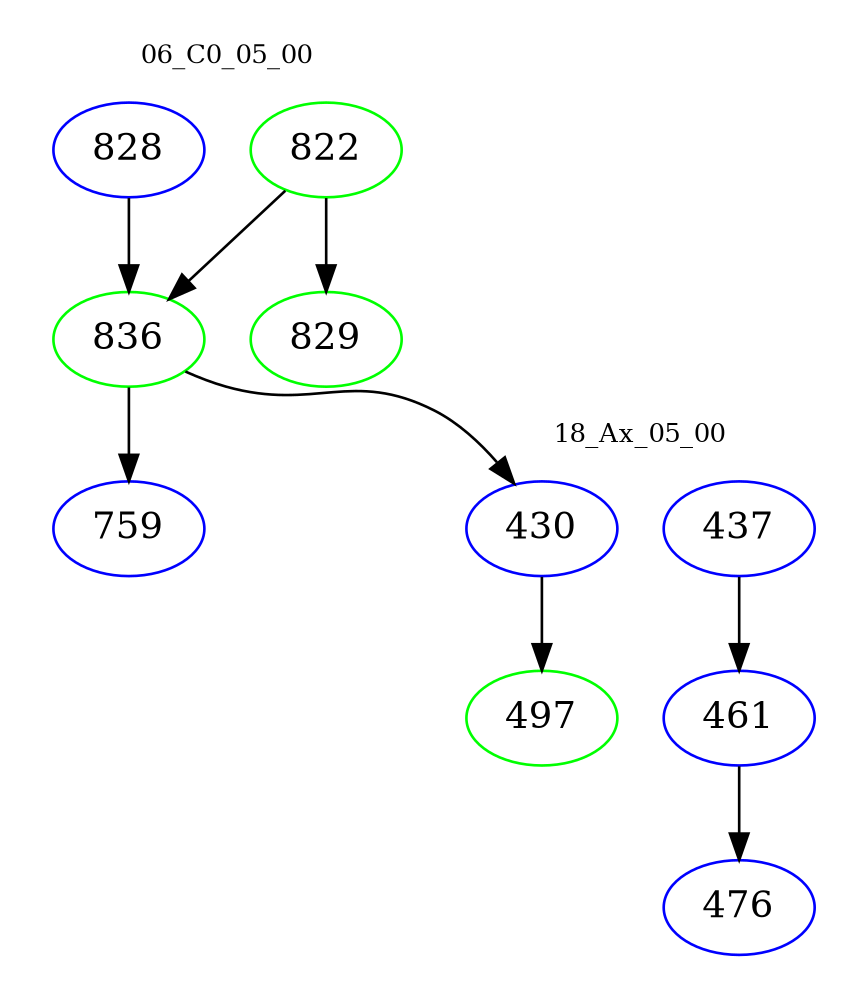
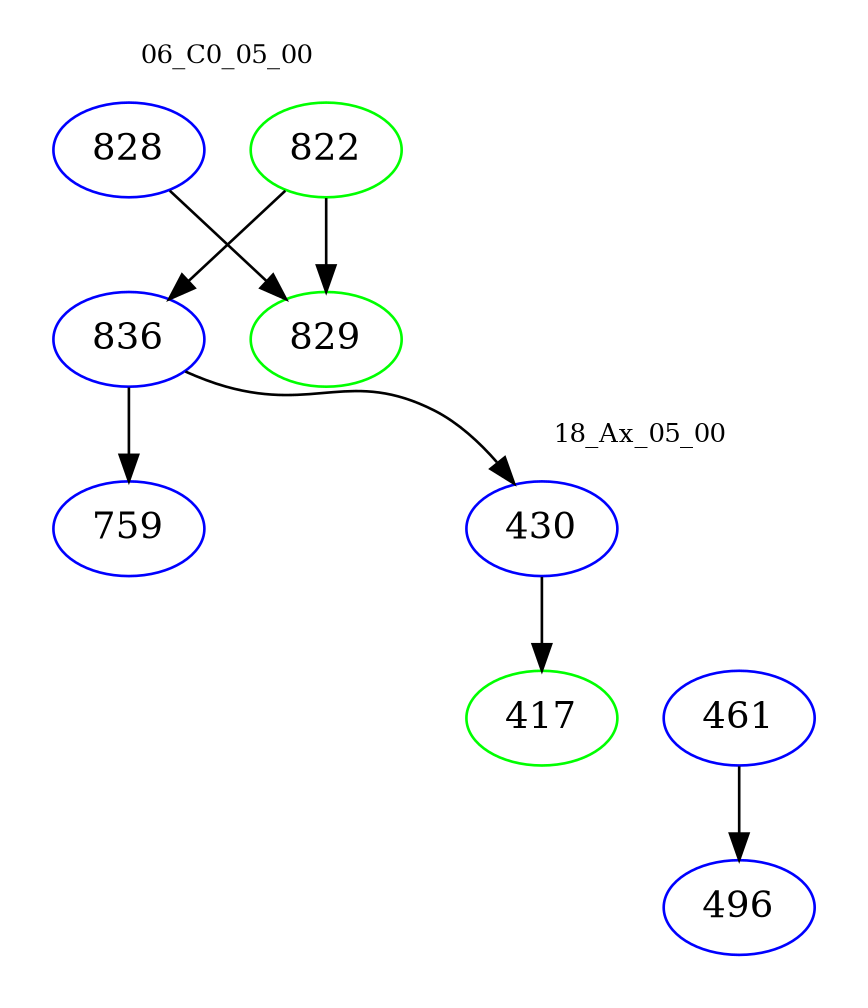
(129, 232) -> (216, 234)
(129, 339) -> (129, 339)
(739, 529) -> none
(542, 718) -> (542, 718)
(739, 908) -> (739, 908)
